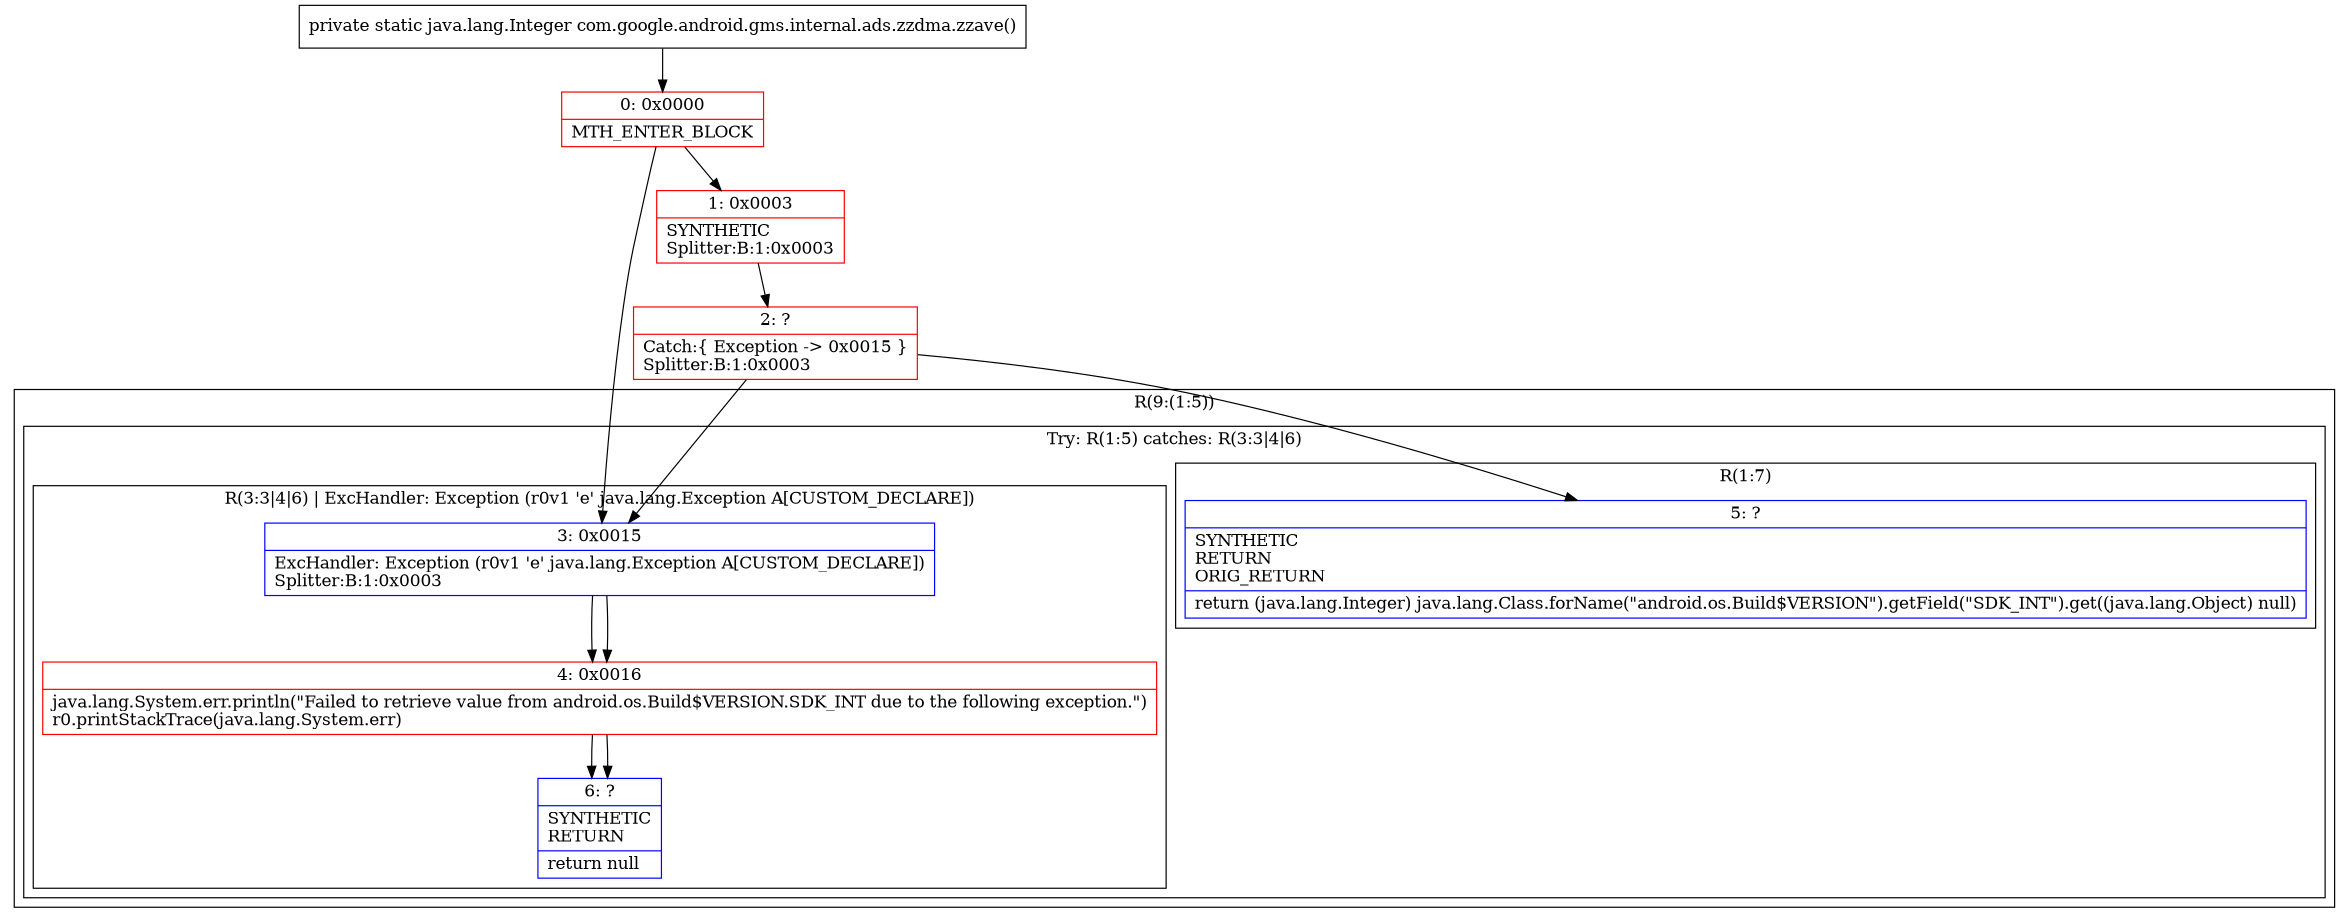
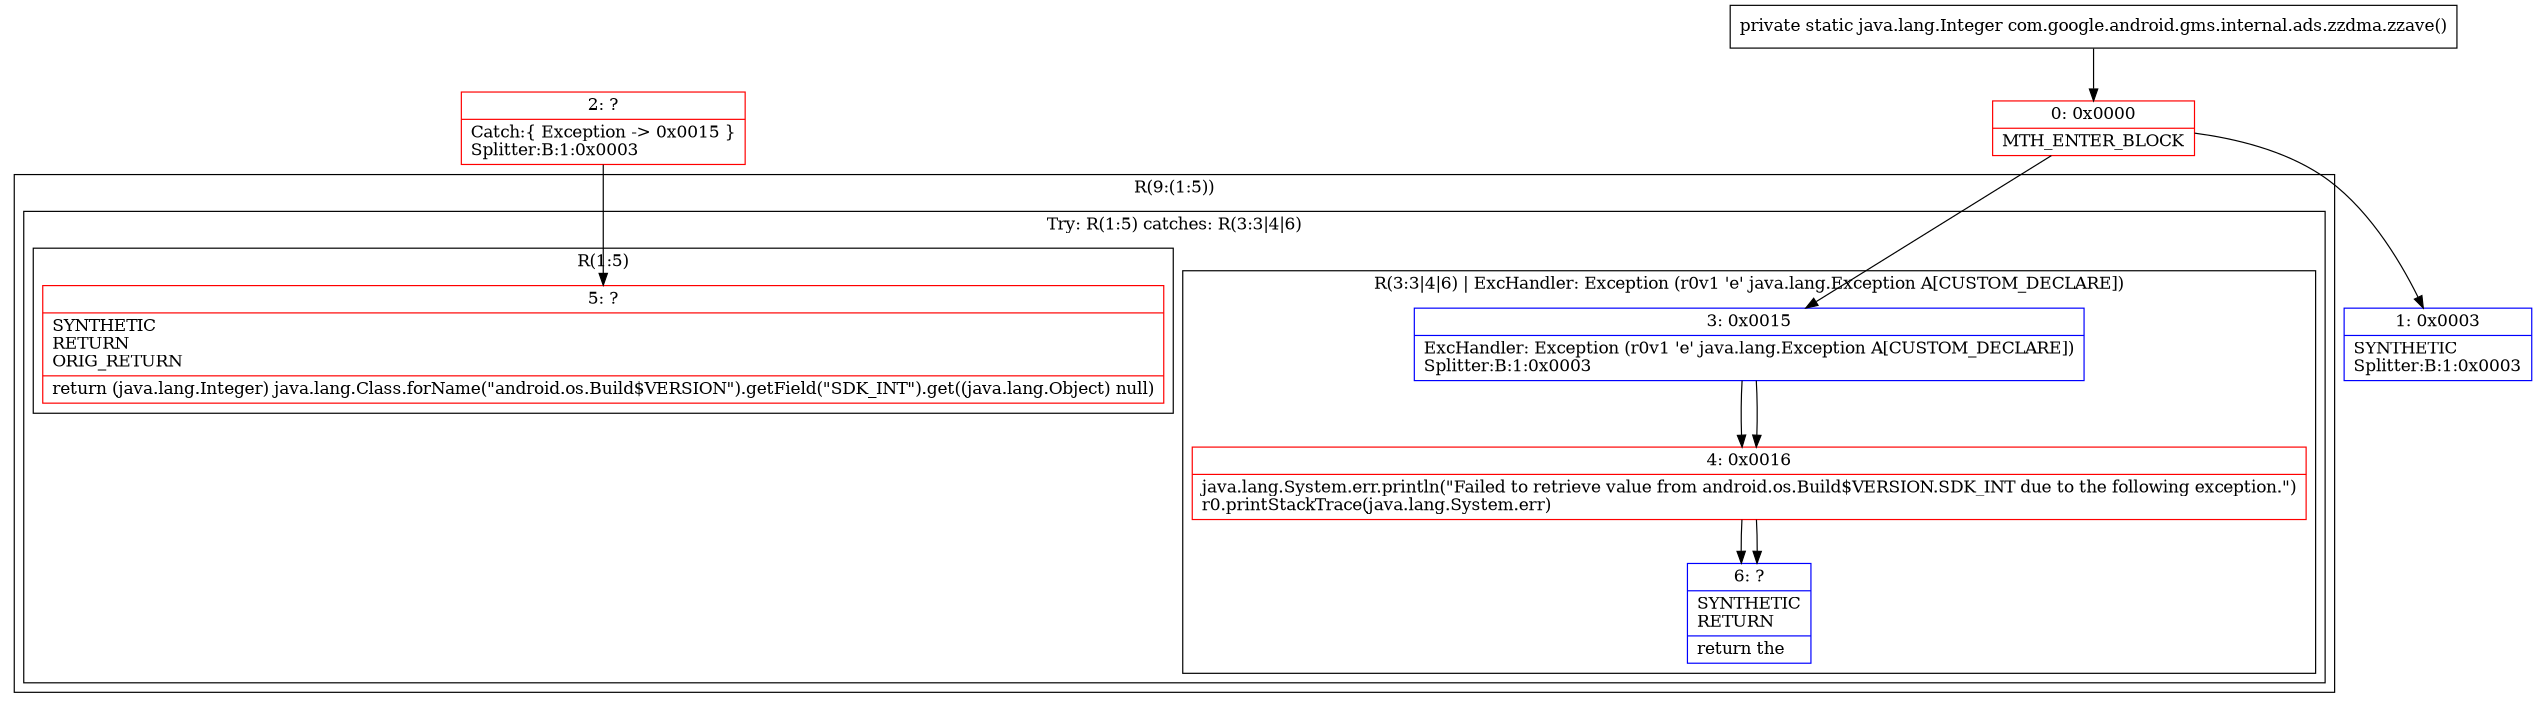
(750, 227) -> (2438, 344)
(762, 279) -> none
(691, 447) -> none
(1746, 477) -> (603, 262)
(1746, 559) -> (603, 344)
(594, 864) -> (1741, 649)
